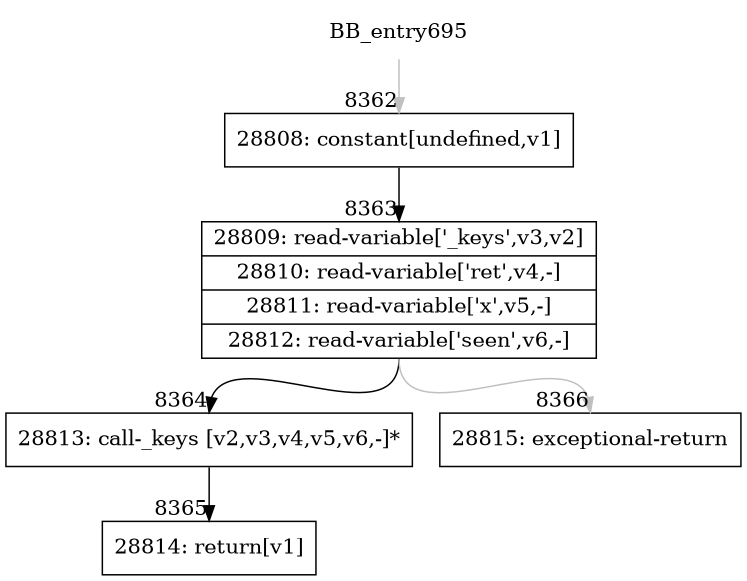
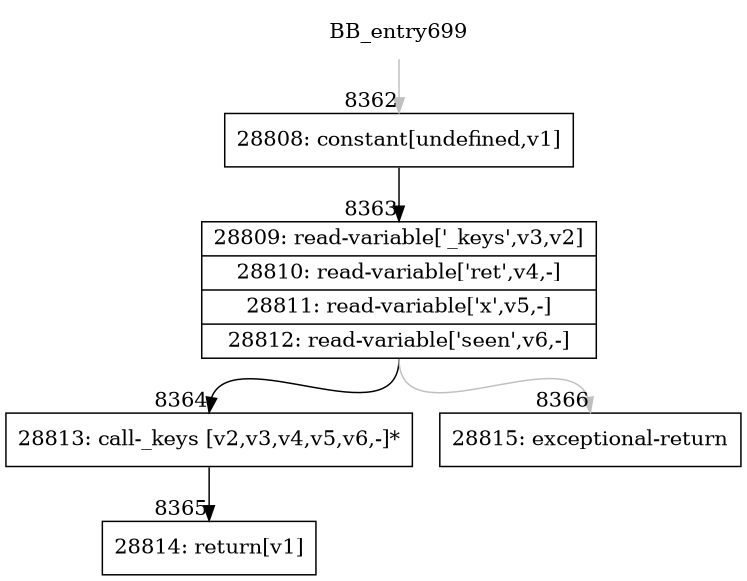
(399, 33) -> (399, 33)
